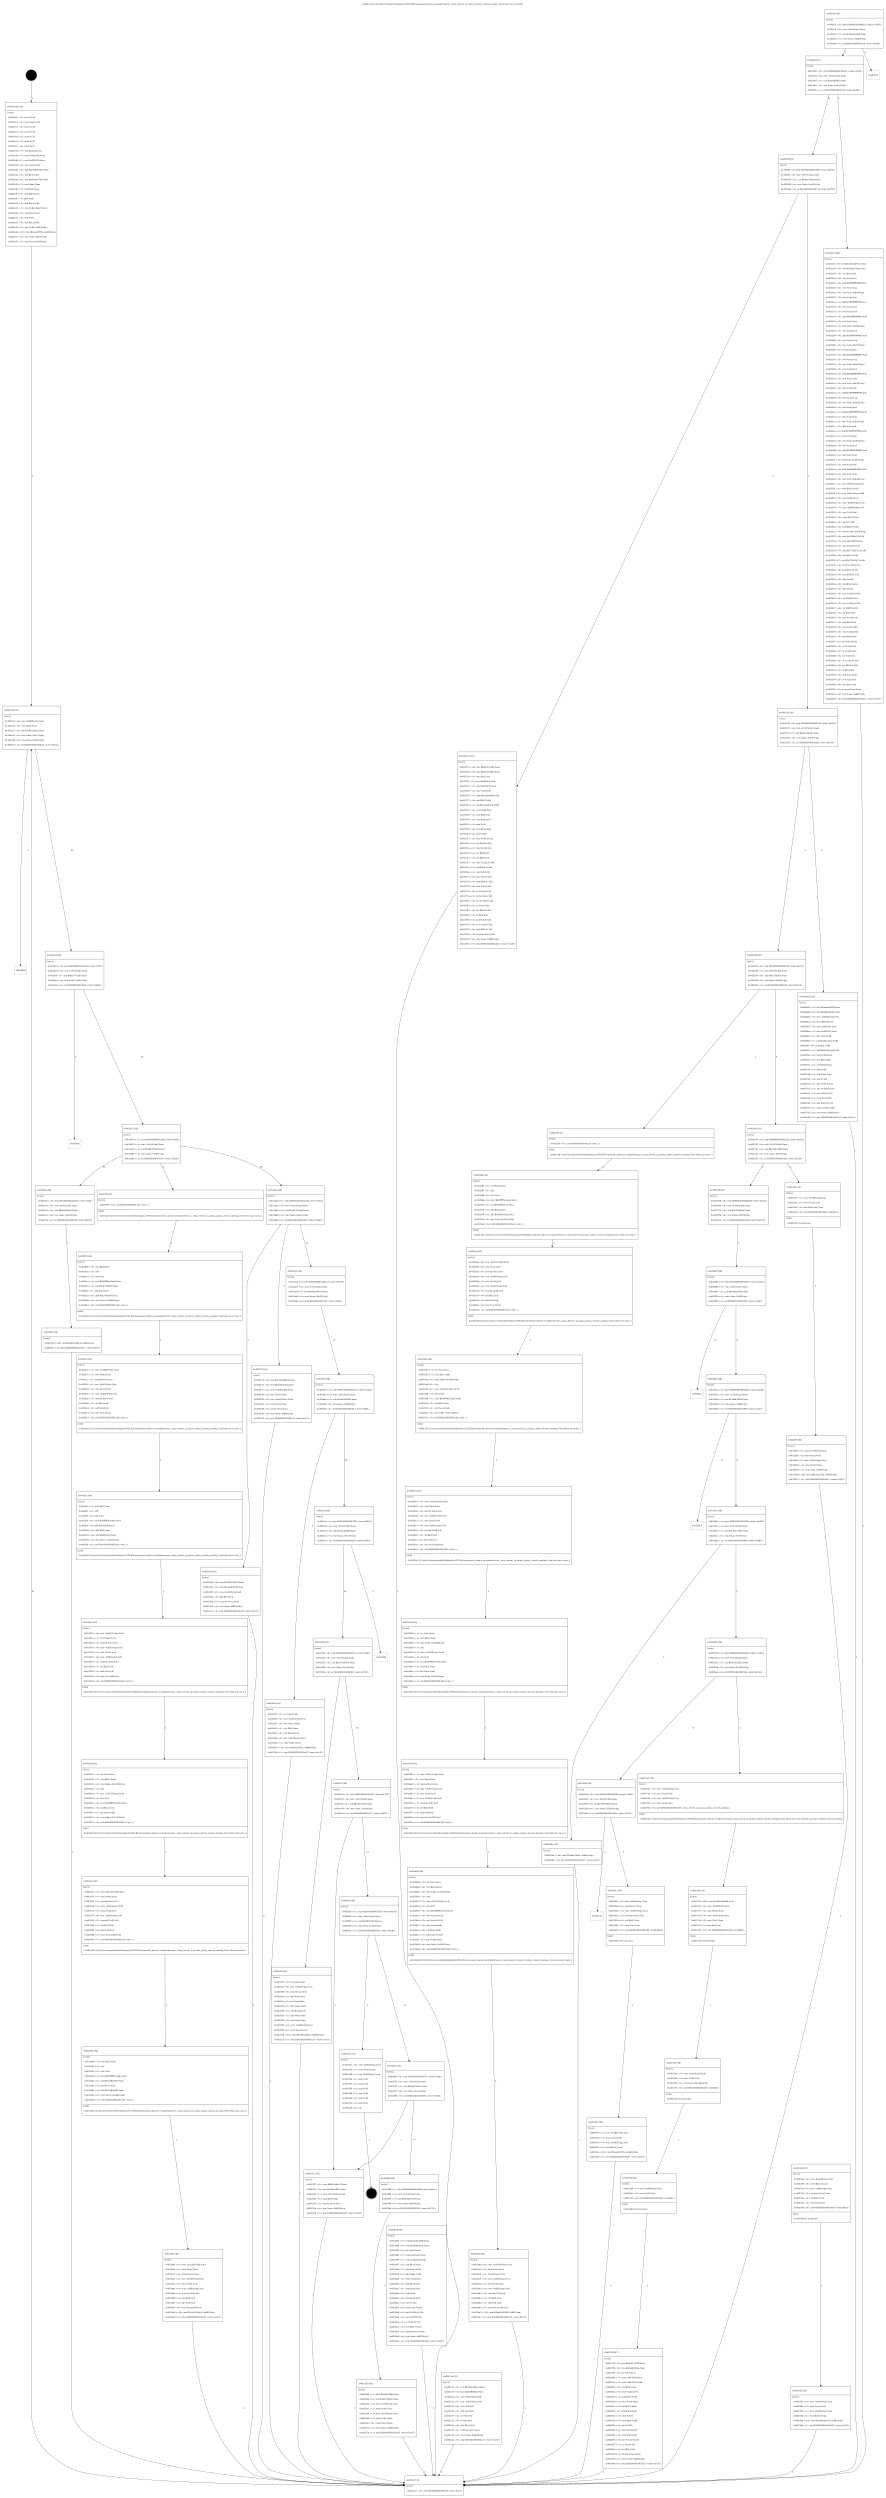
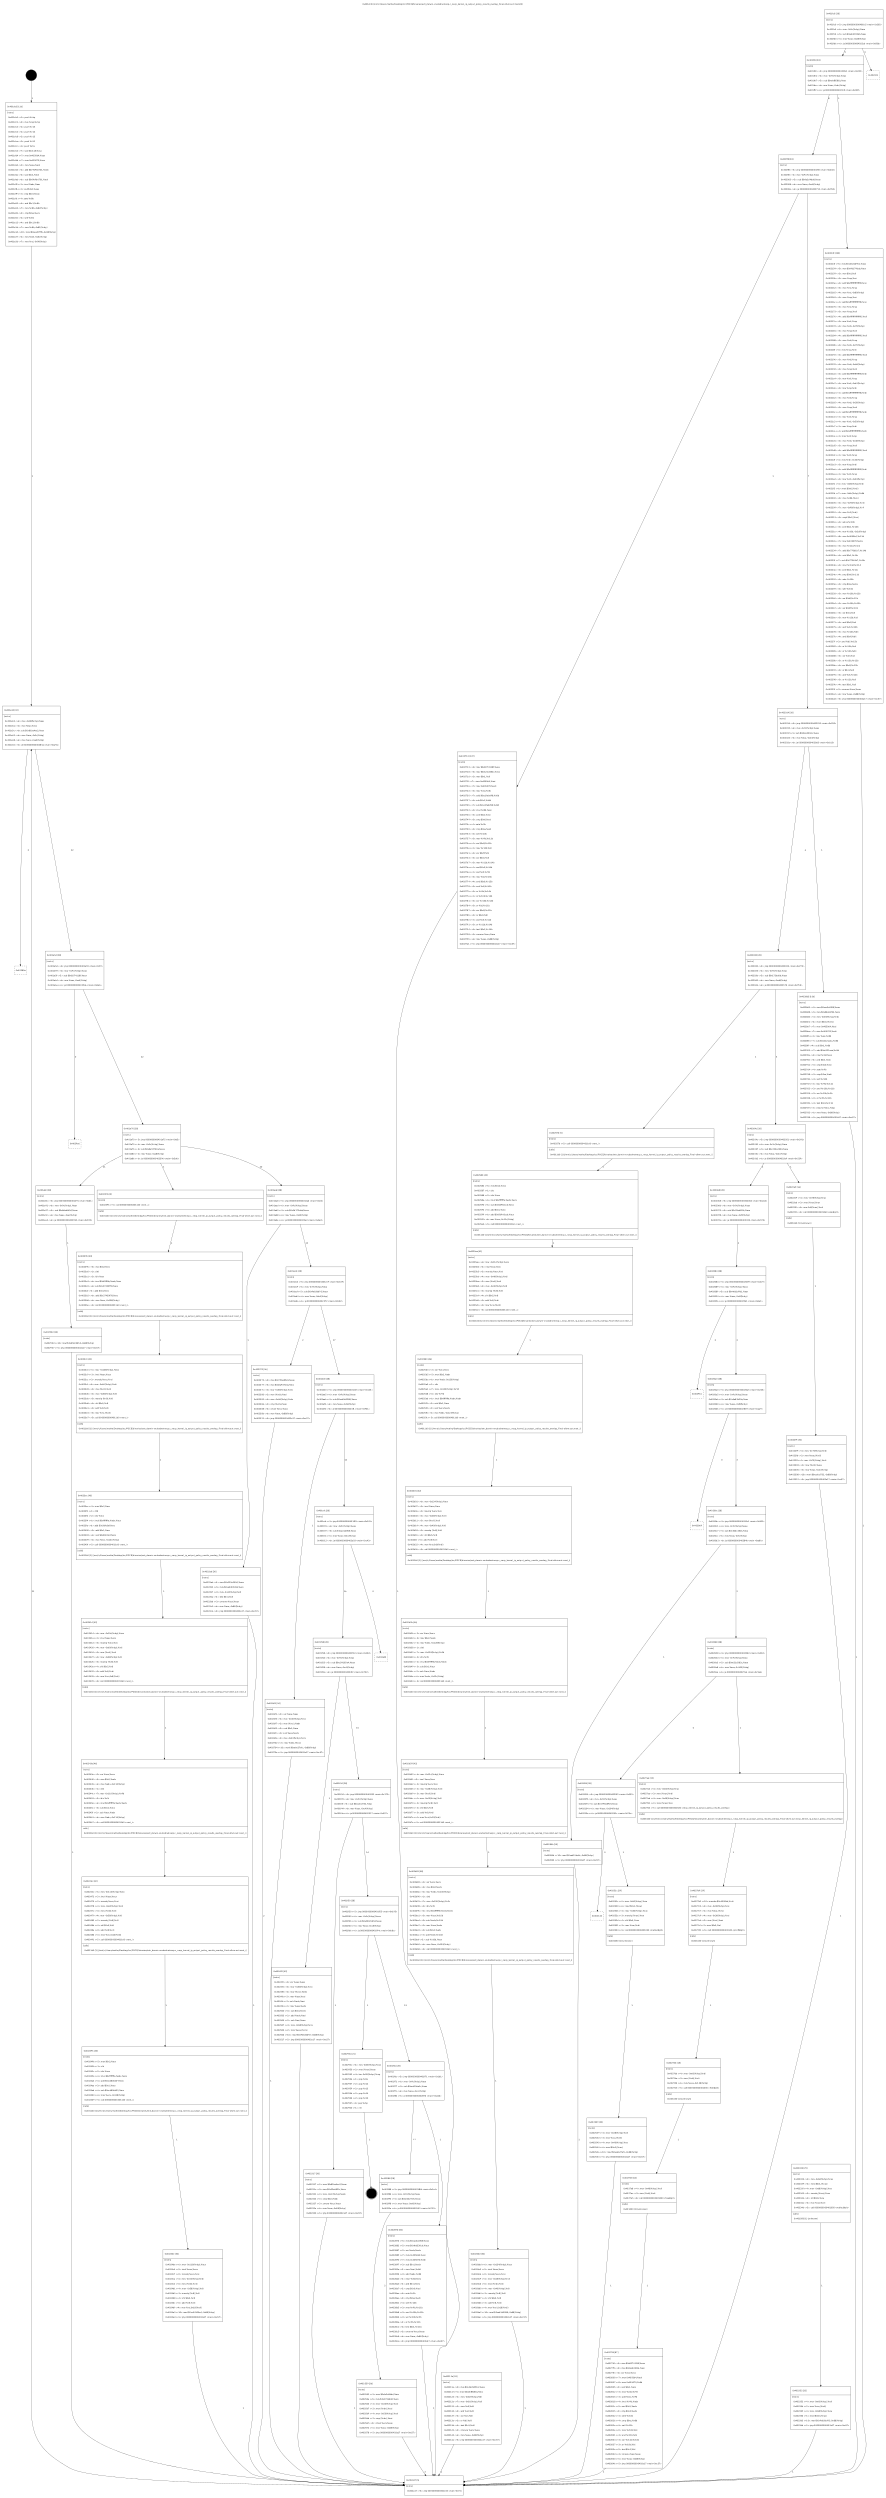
(279, 1293) -> (300, 1334)
(389, 2139) -> (439, 2161)
